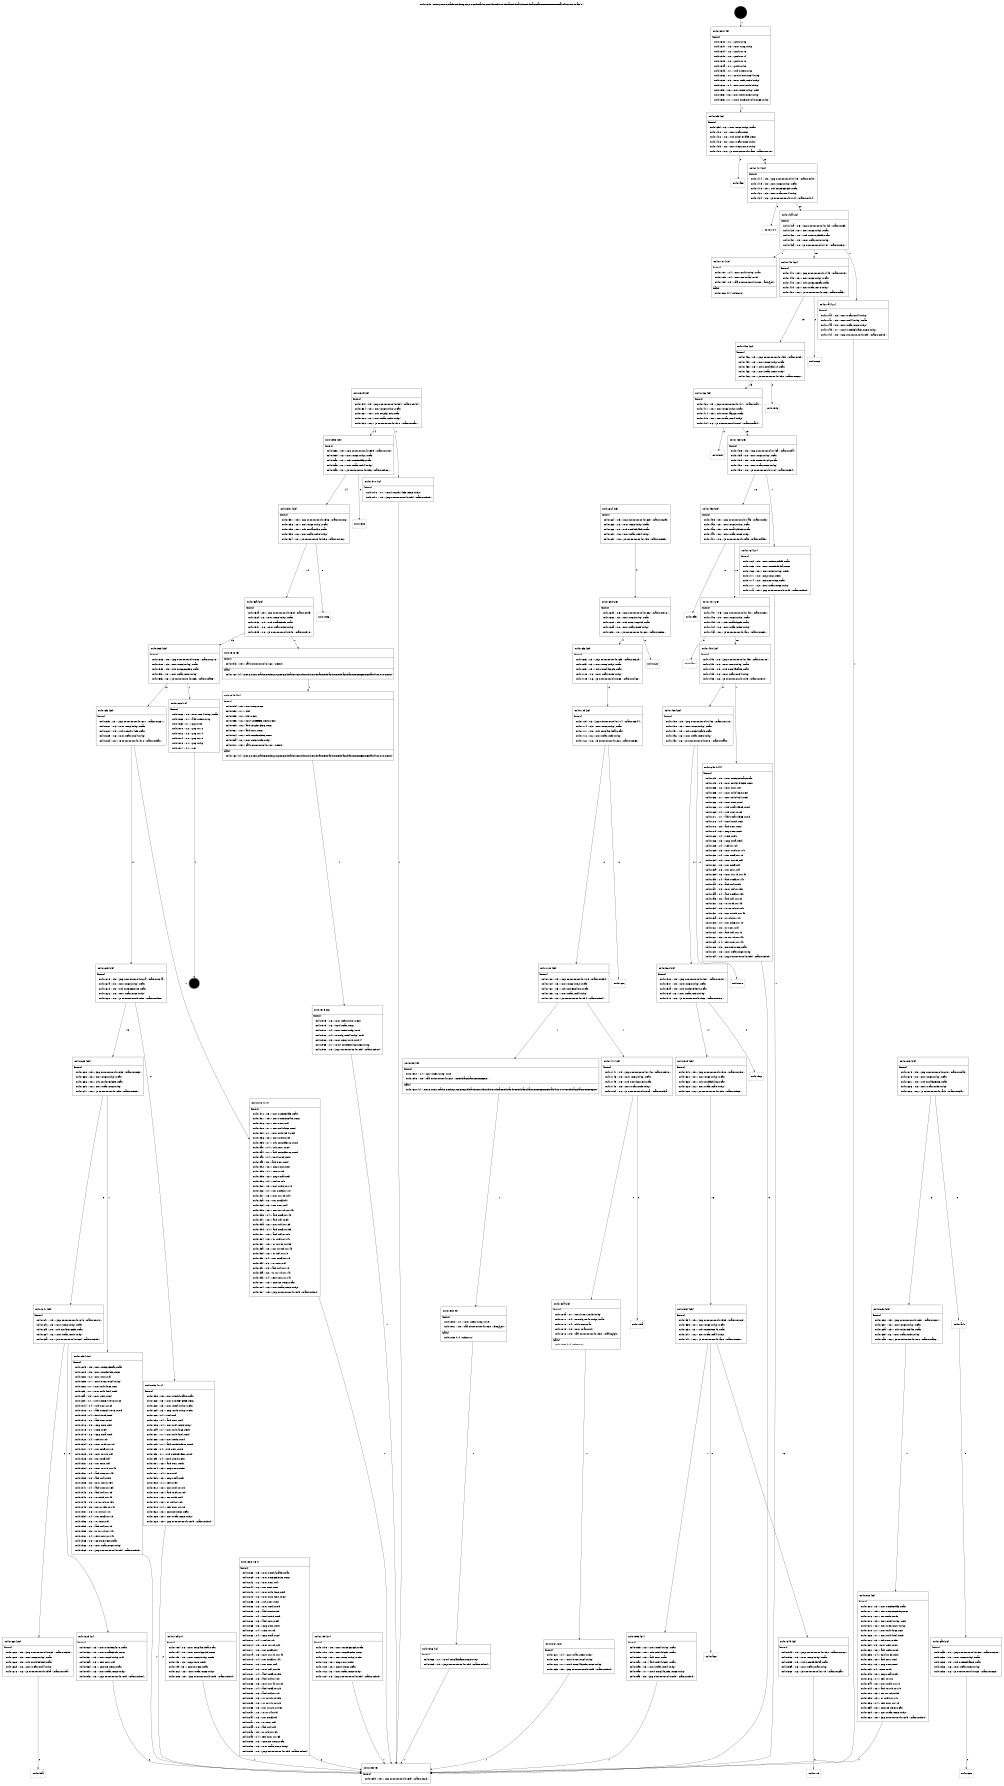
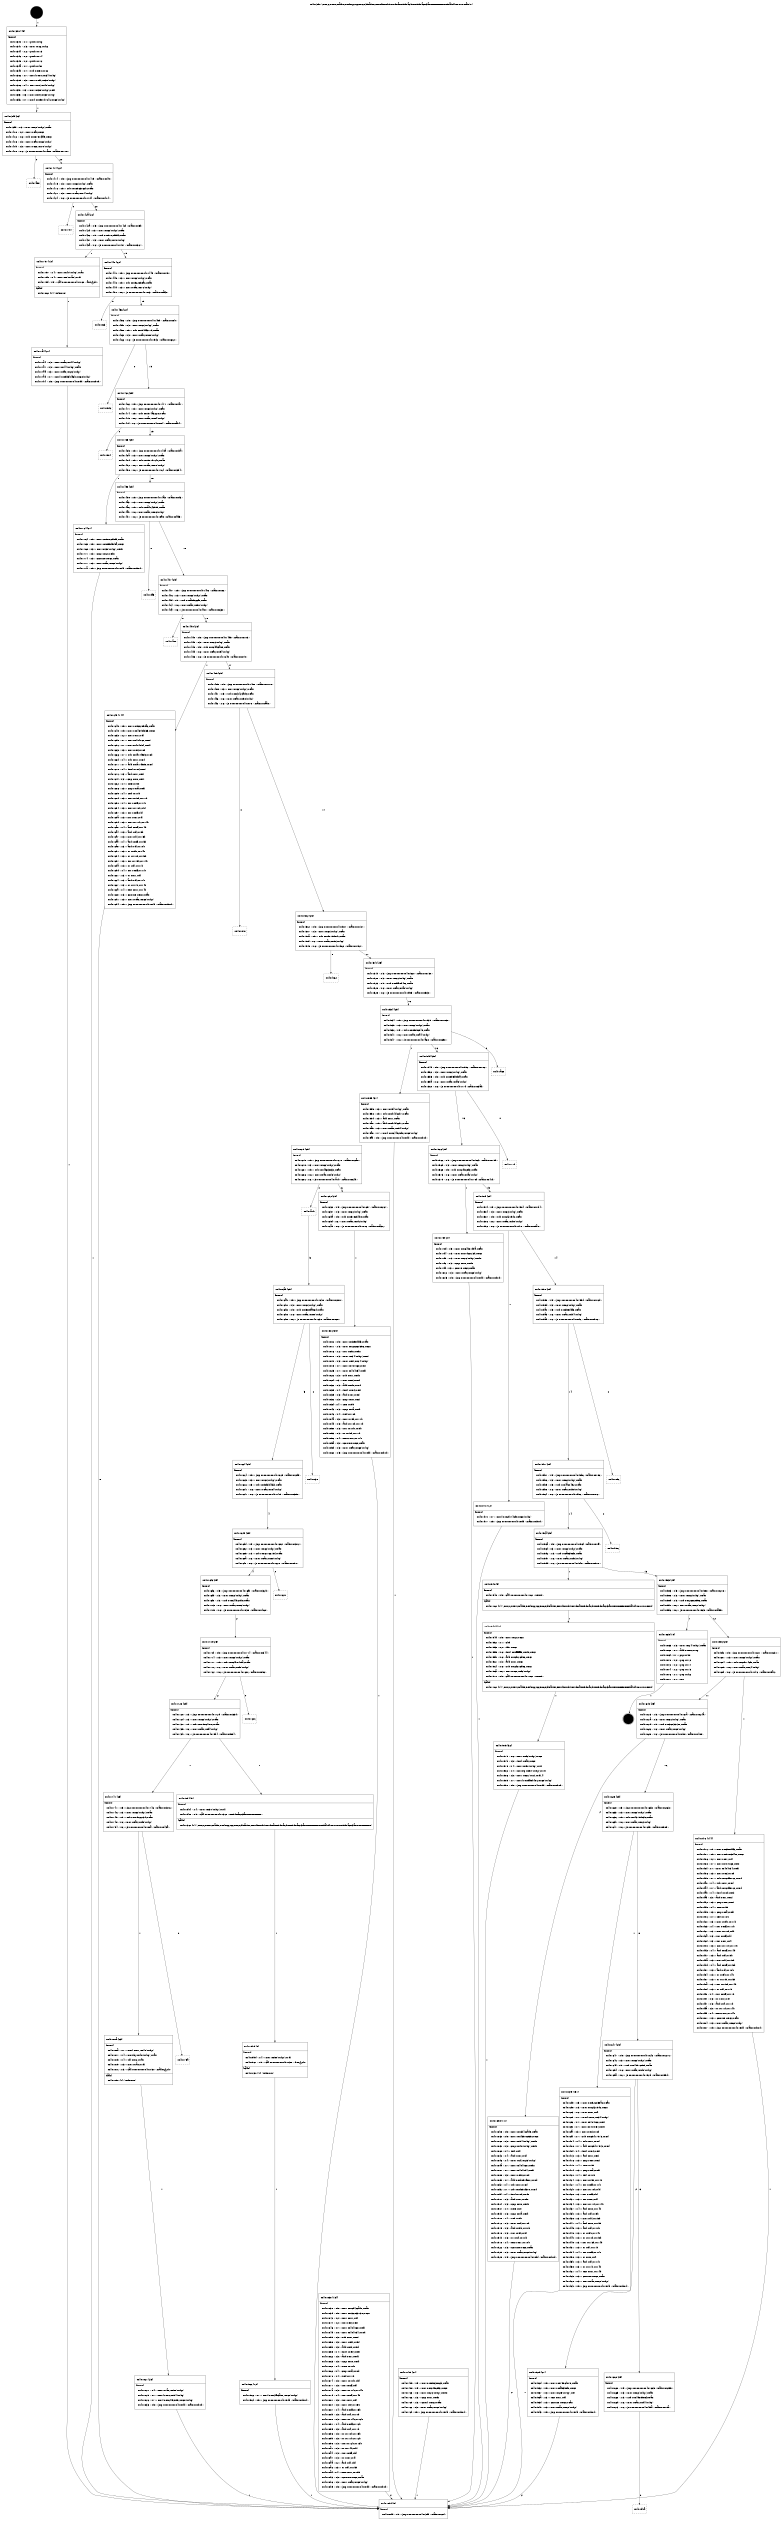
(855, 273) -> (67, 322)
none -> (464, 1165)
none -> (288, 1391)
